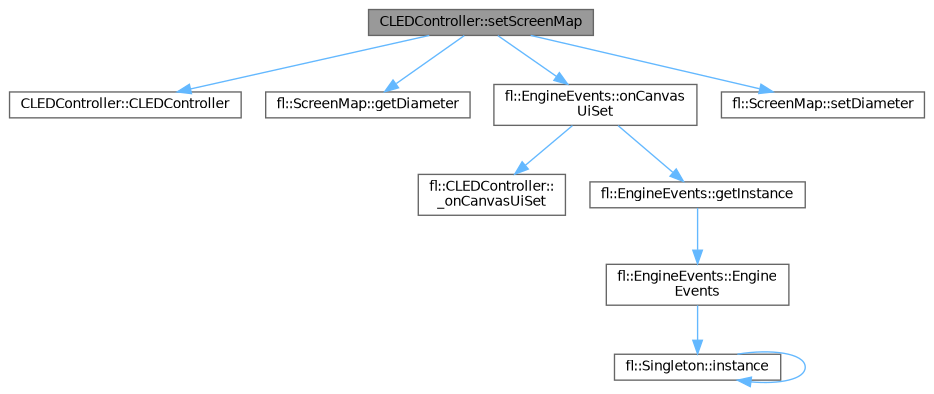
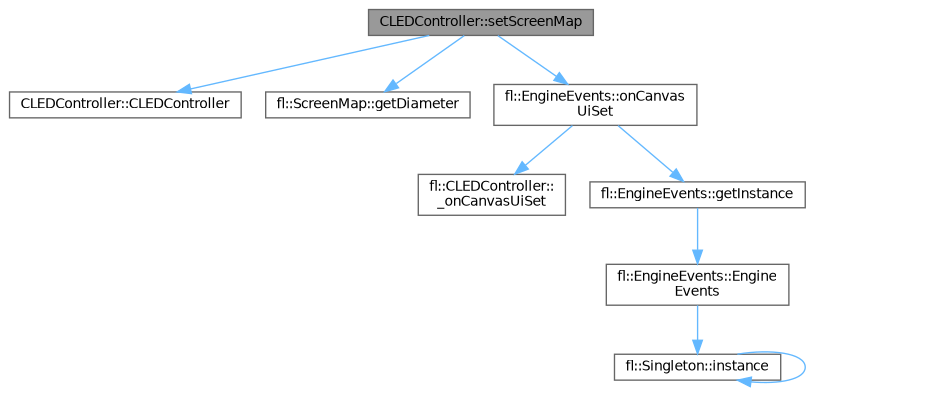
(823, 105) -> none
